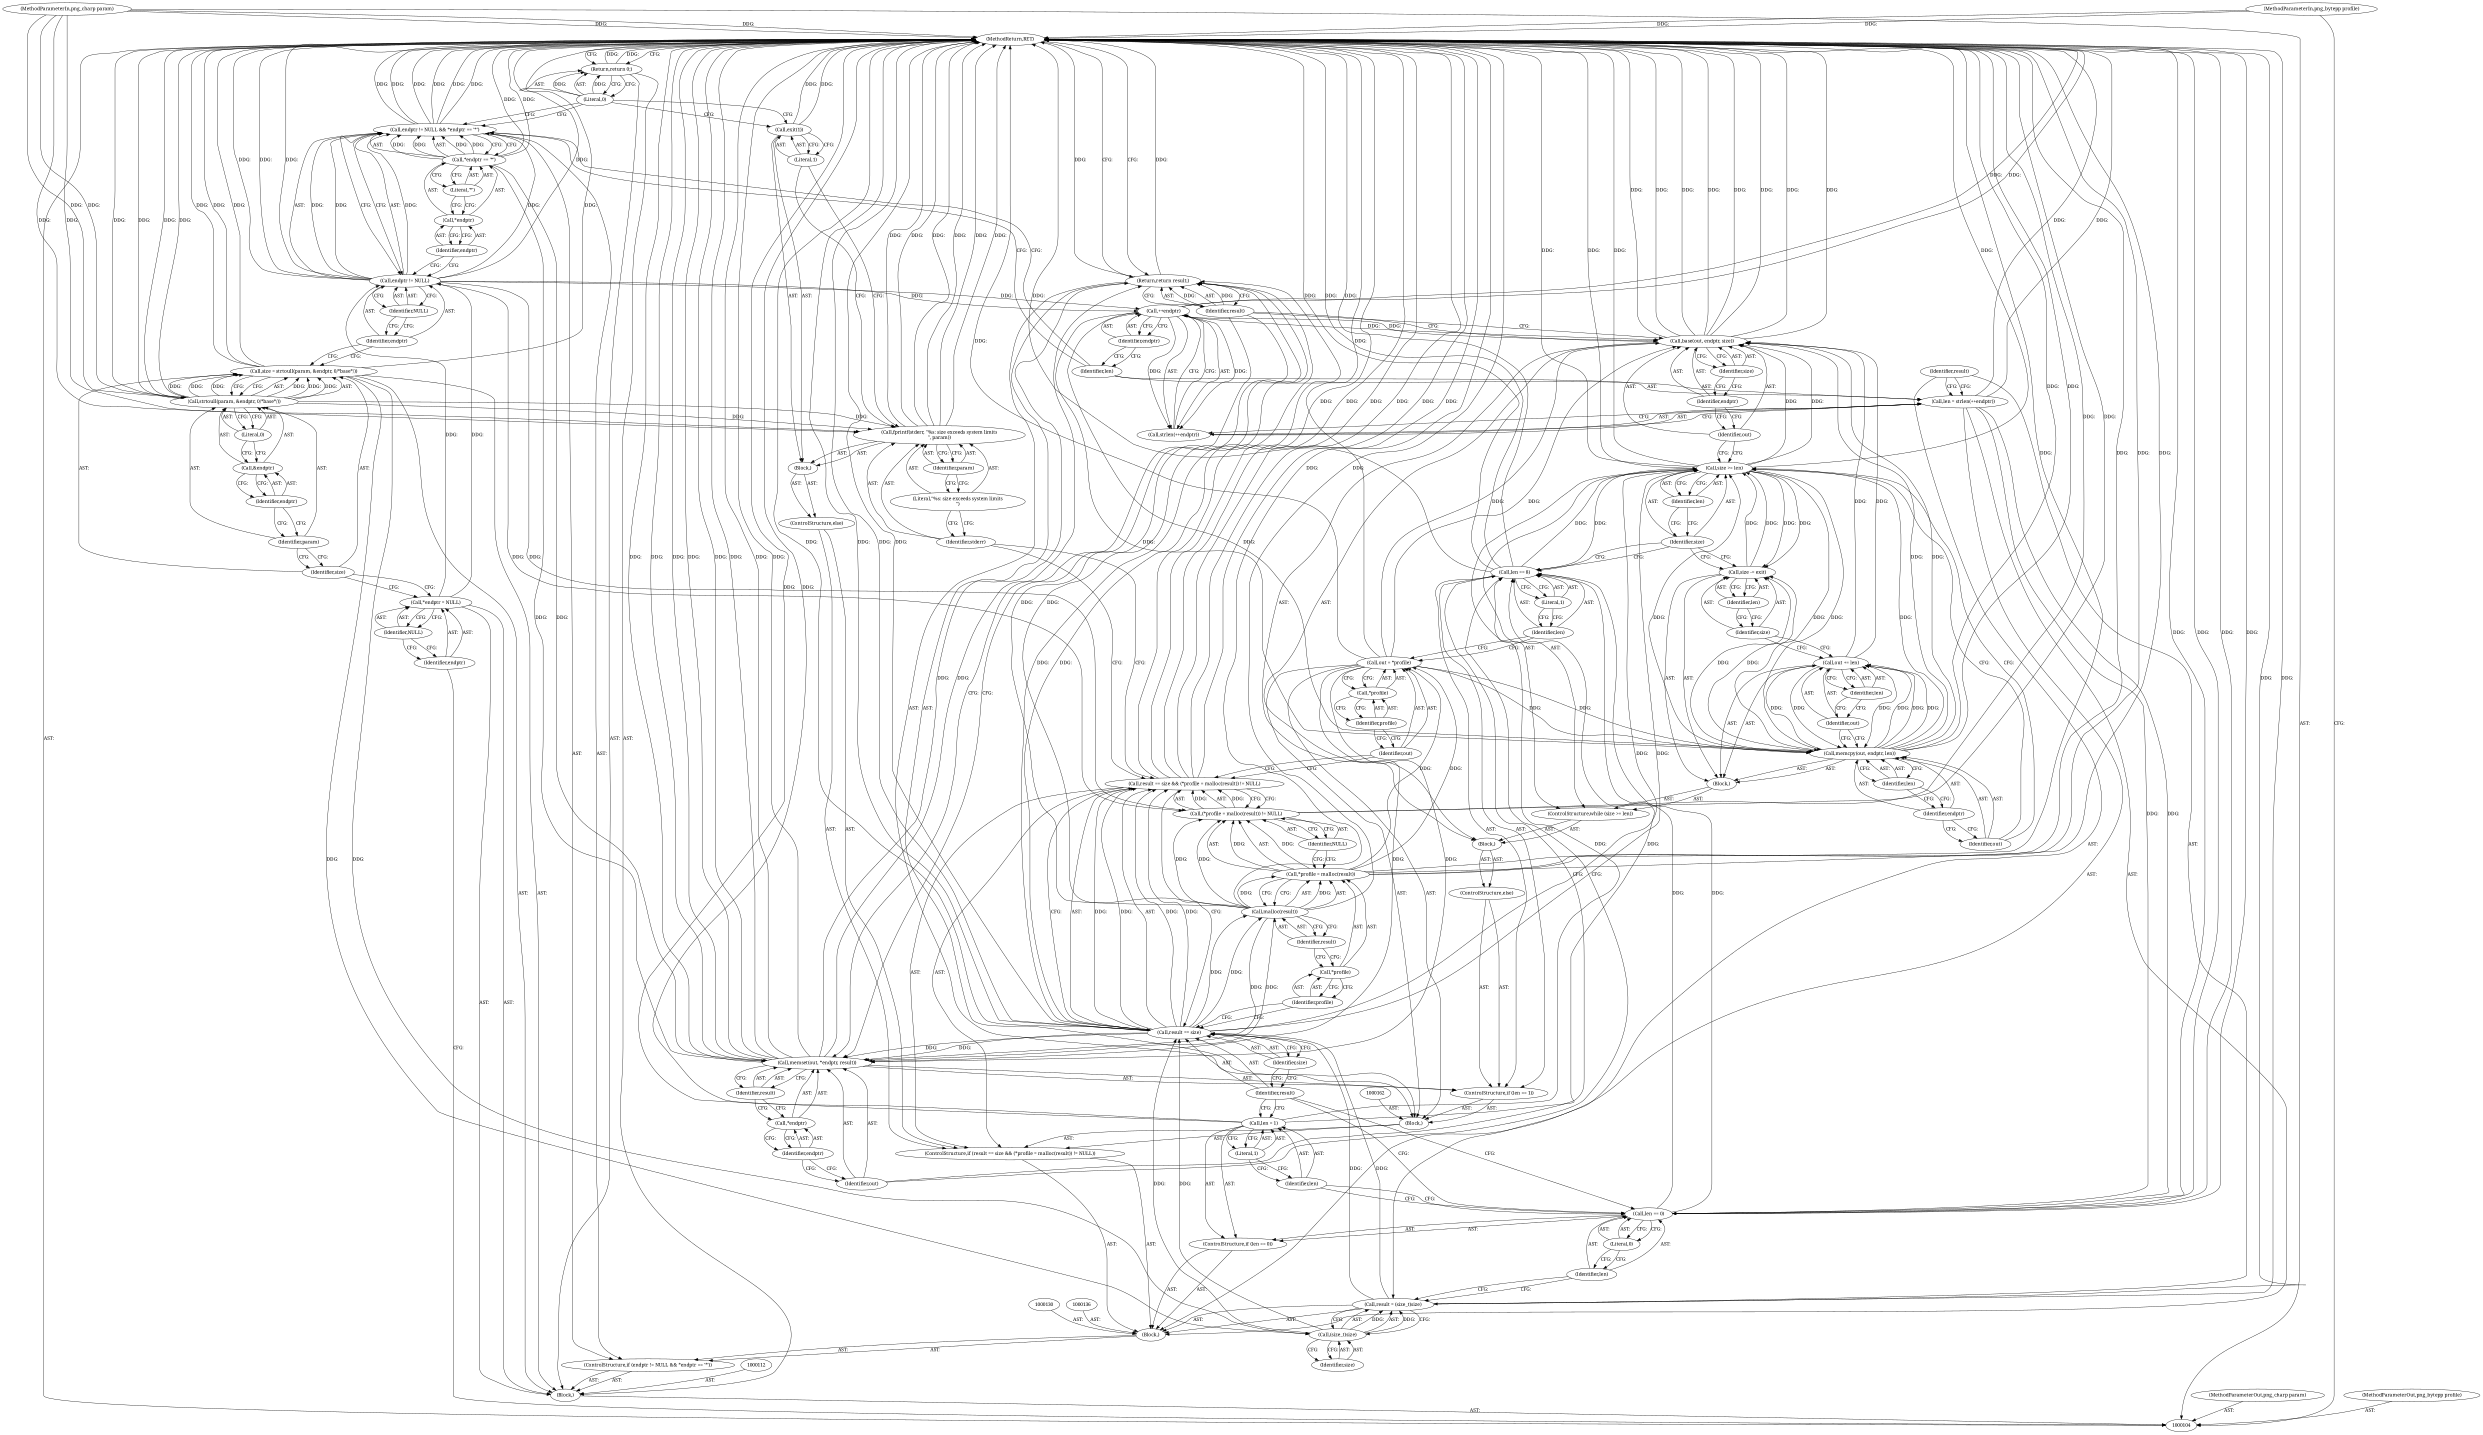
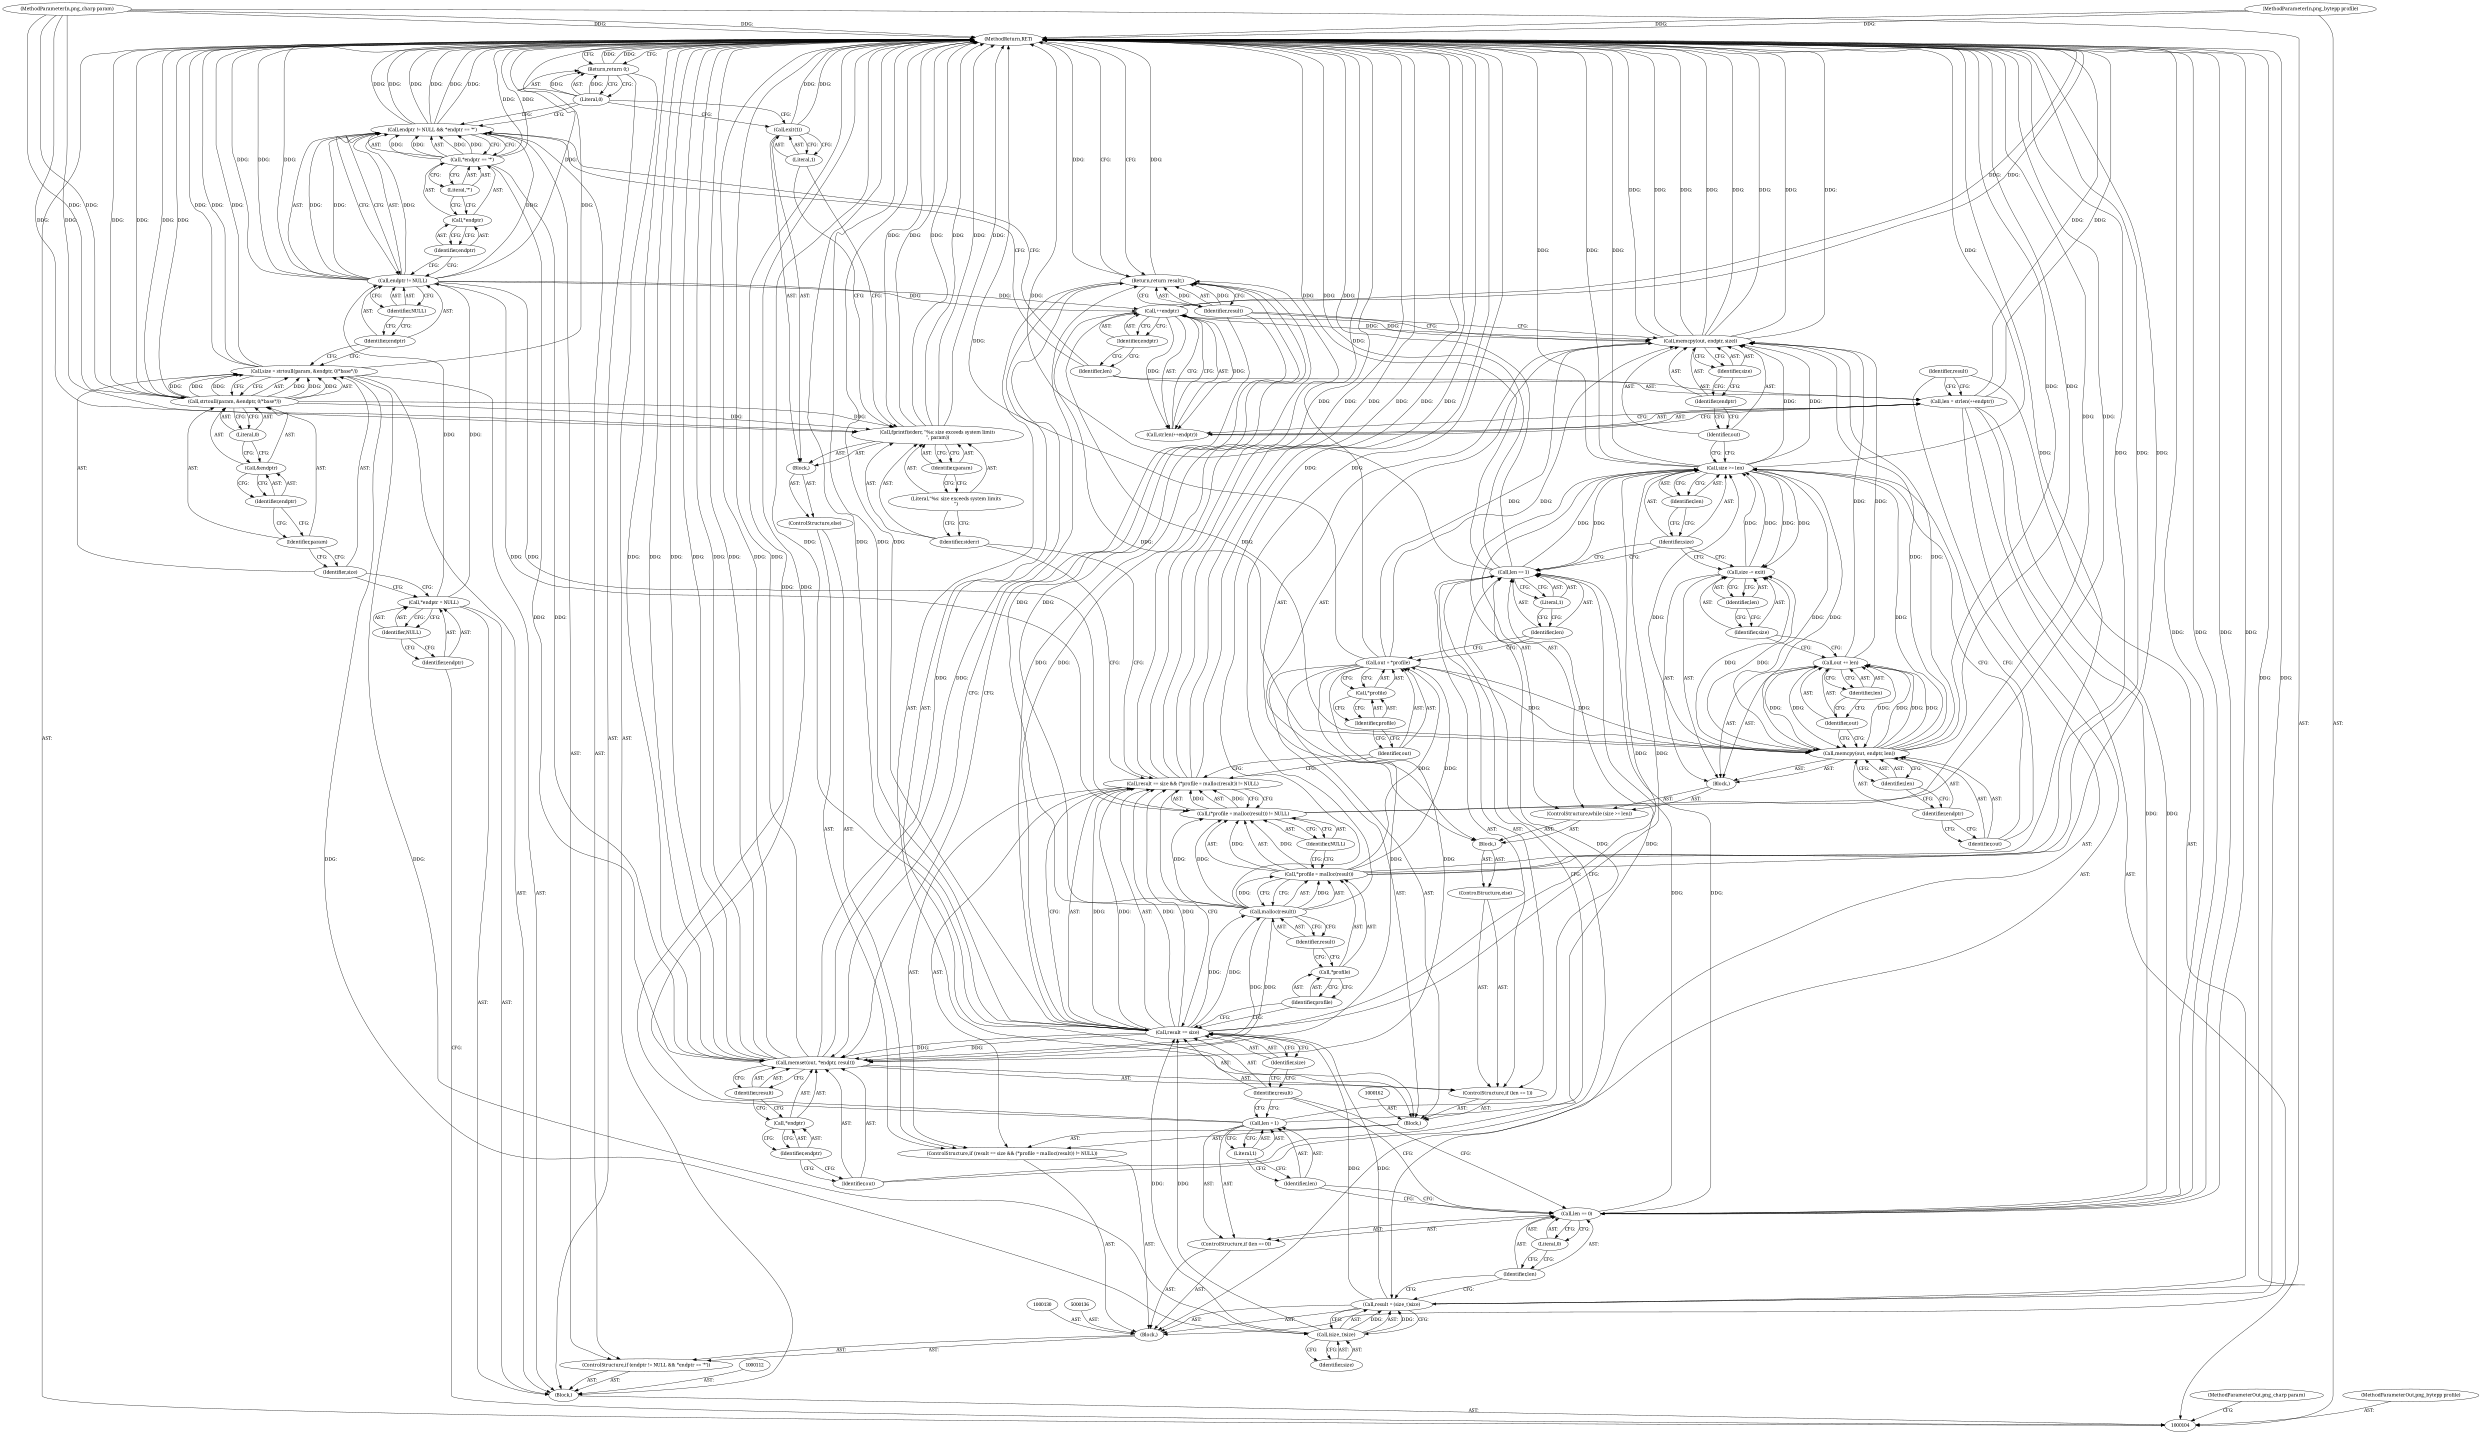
(1702, 341) -> (1700, 341)
(1515, 572) -> (1514, 572)
(2340, 723) -> (2339, 723)
(1082, 1305) -> (1080, 1305)
(2230, 1410) -> (2229, 1410)
